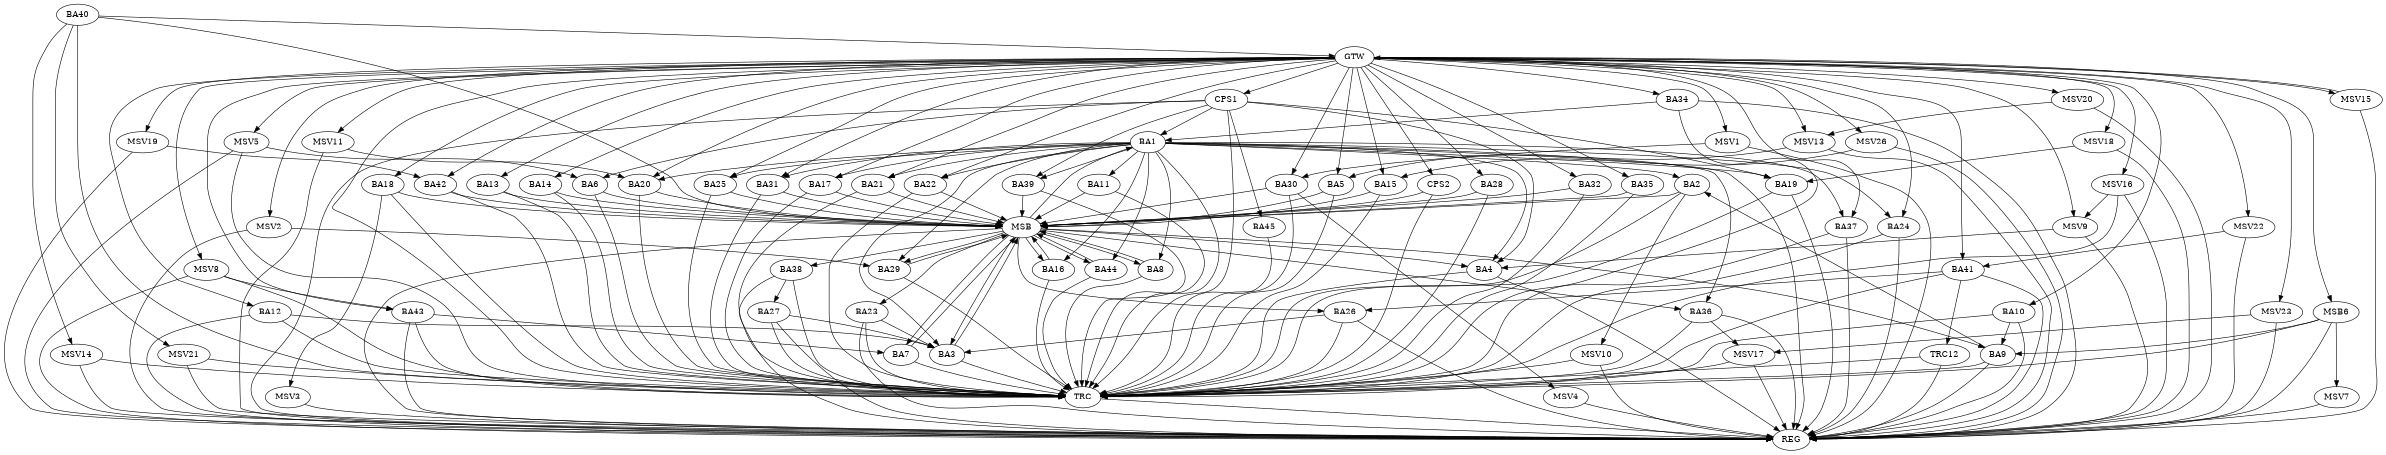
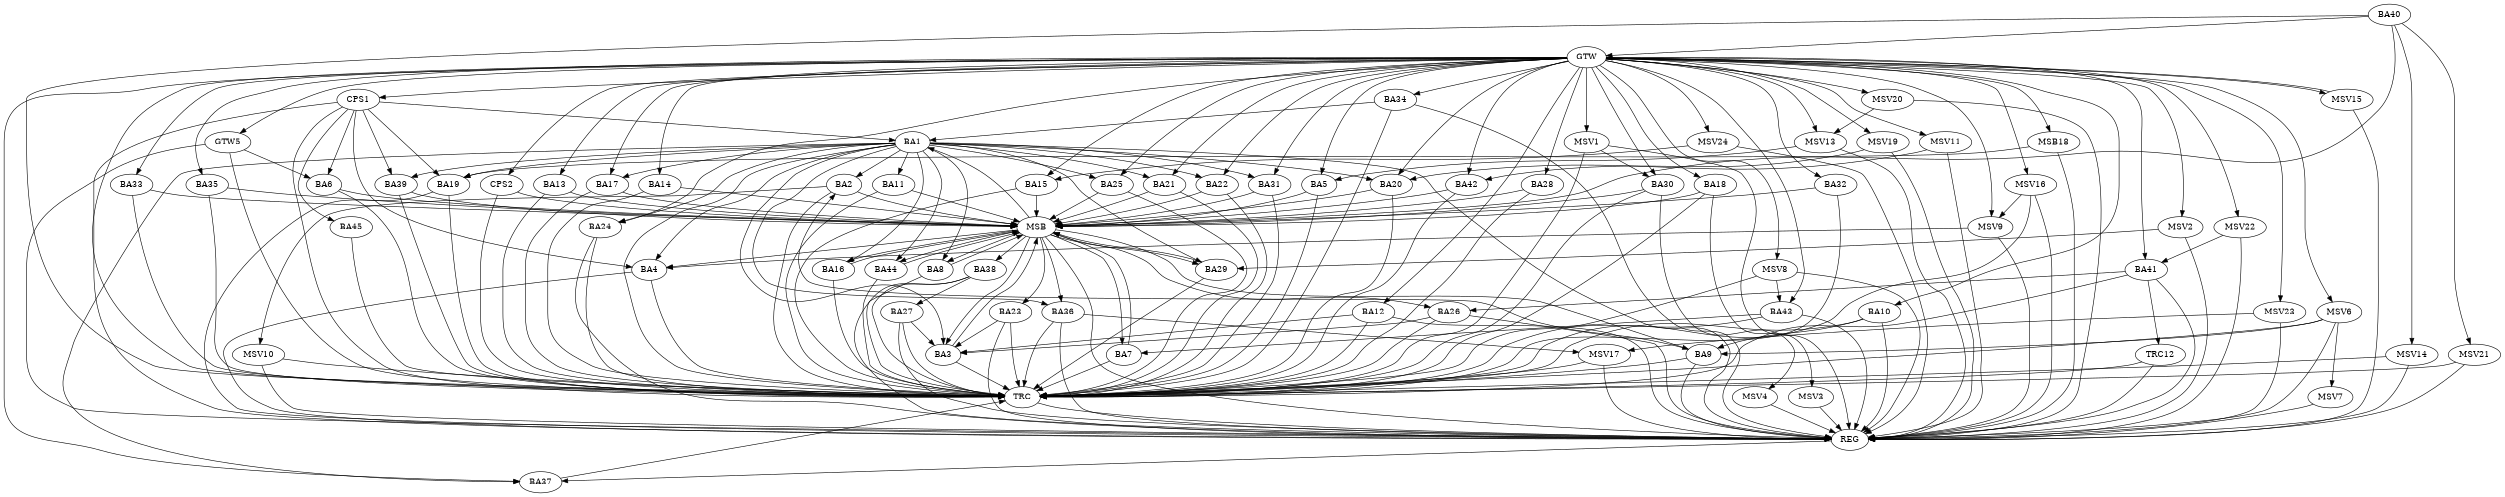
(247, 142) -> (228, 142)
(1872, 142) -> (1713, 142)
(2099, 142) -> (2054, 142)
none -> (132, 185)
(2336, 312) -> (2339, 312)
(1849, 338) -> (1200, 461)
none -> (1369, 372)
